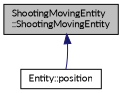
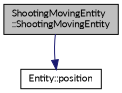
(67, 57) -> (55, 47)
